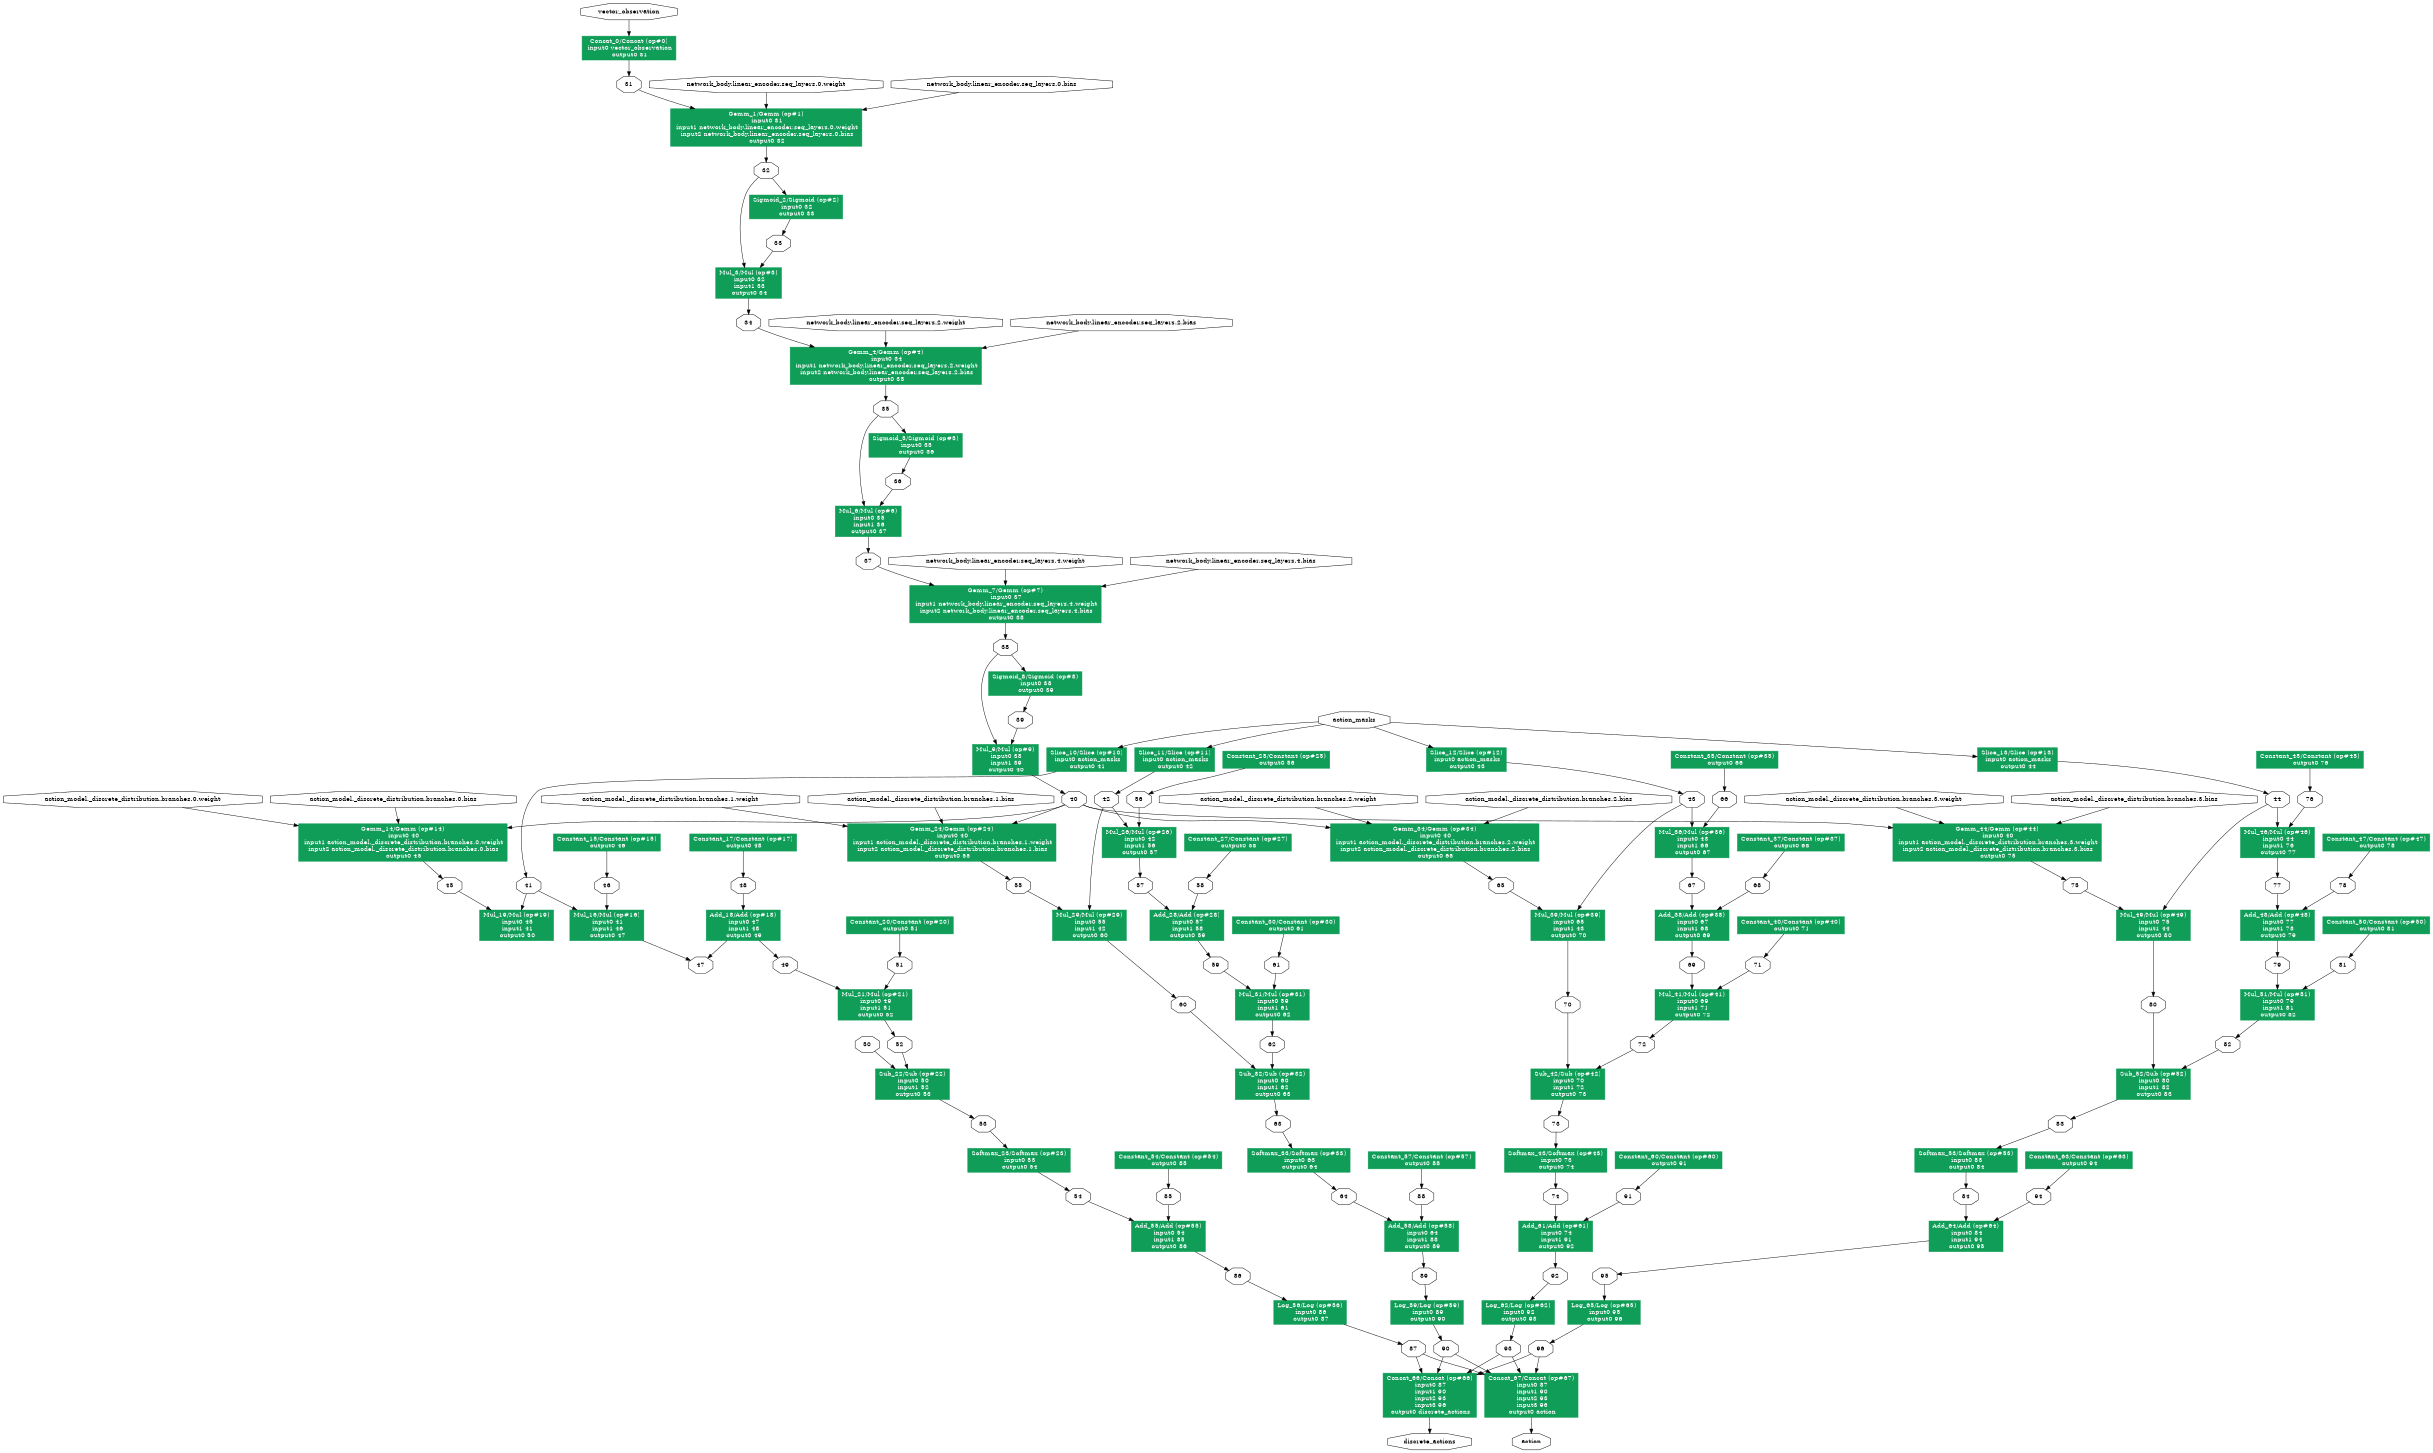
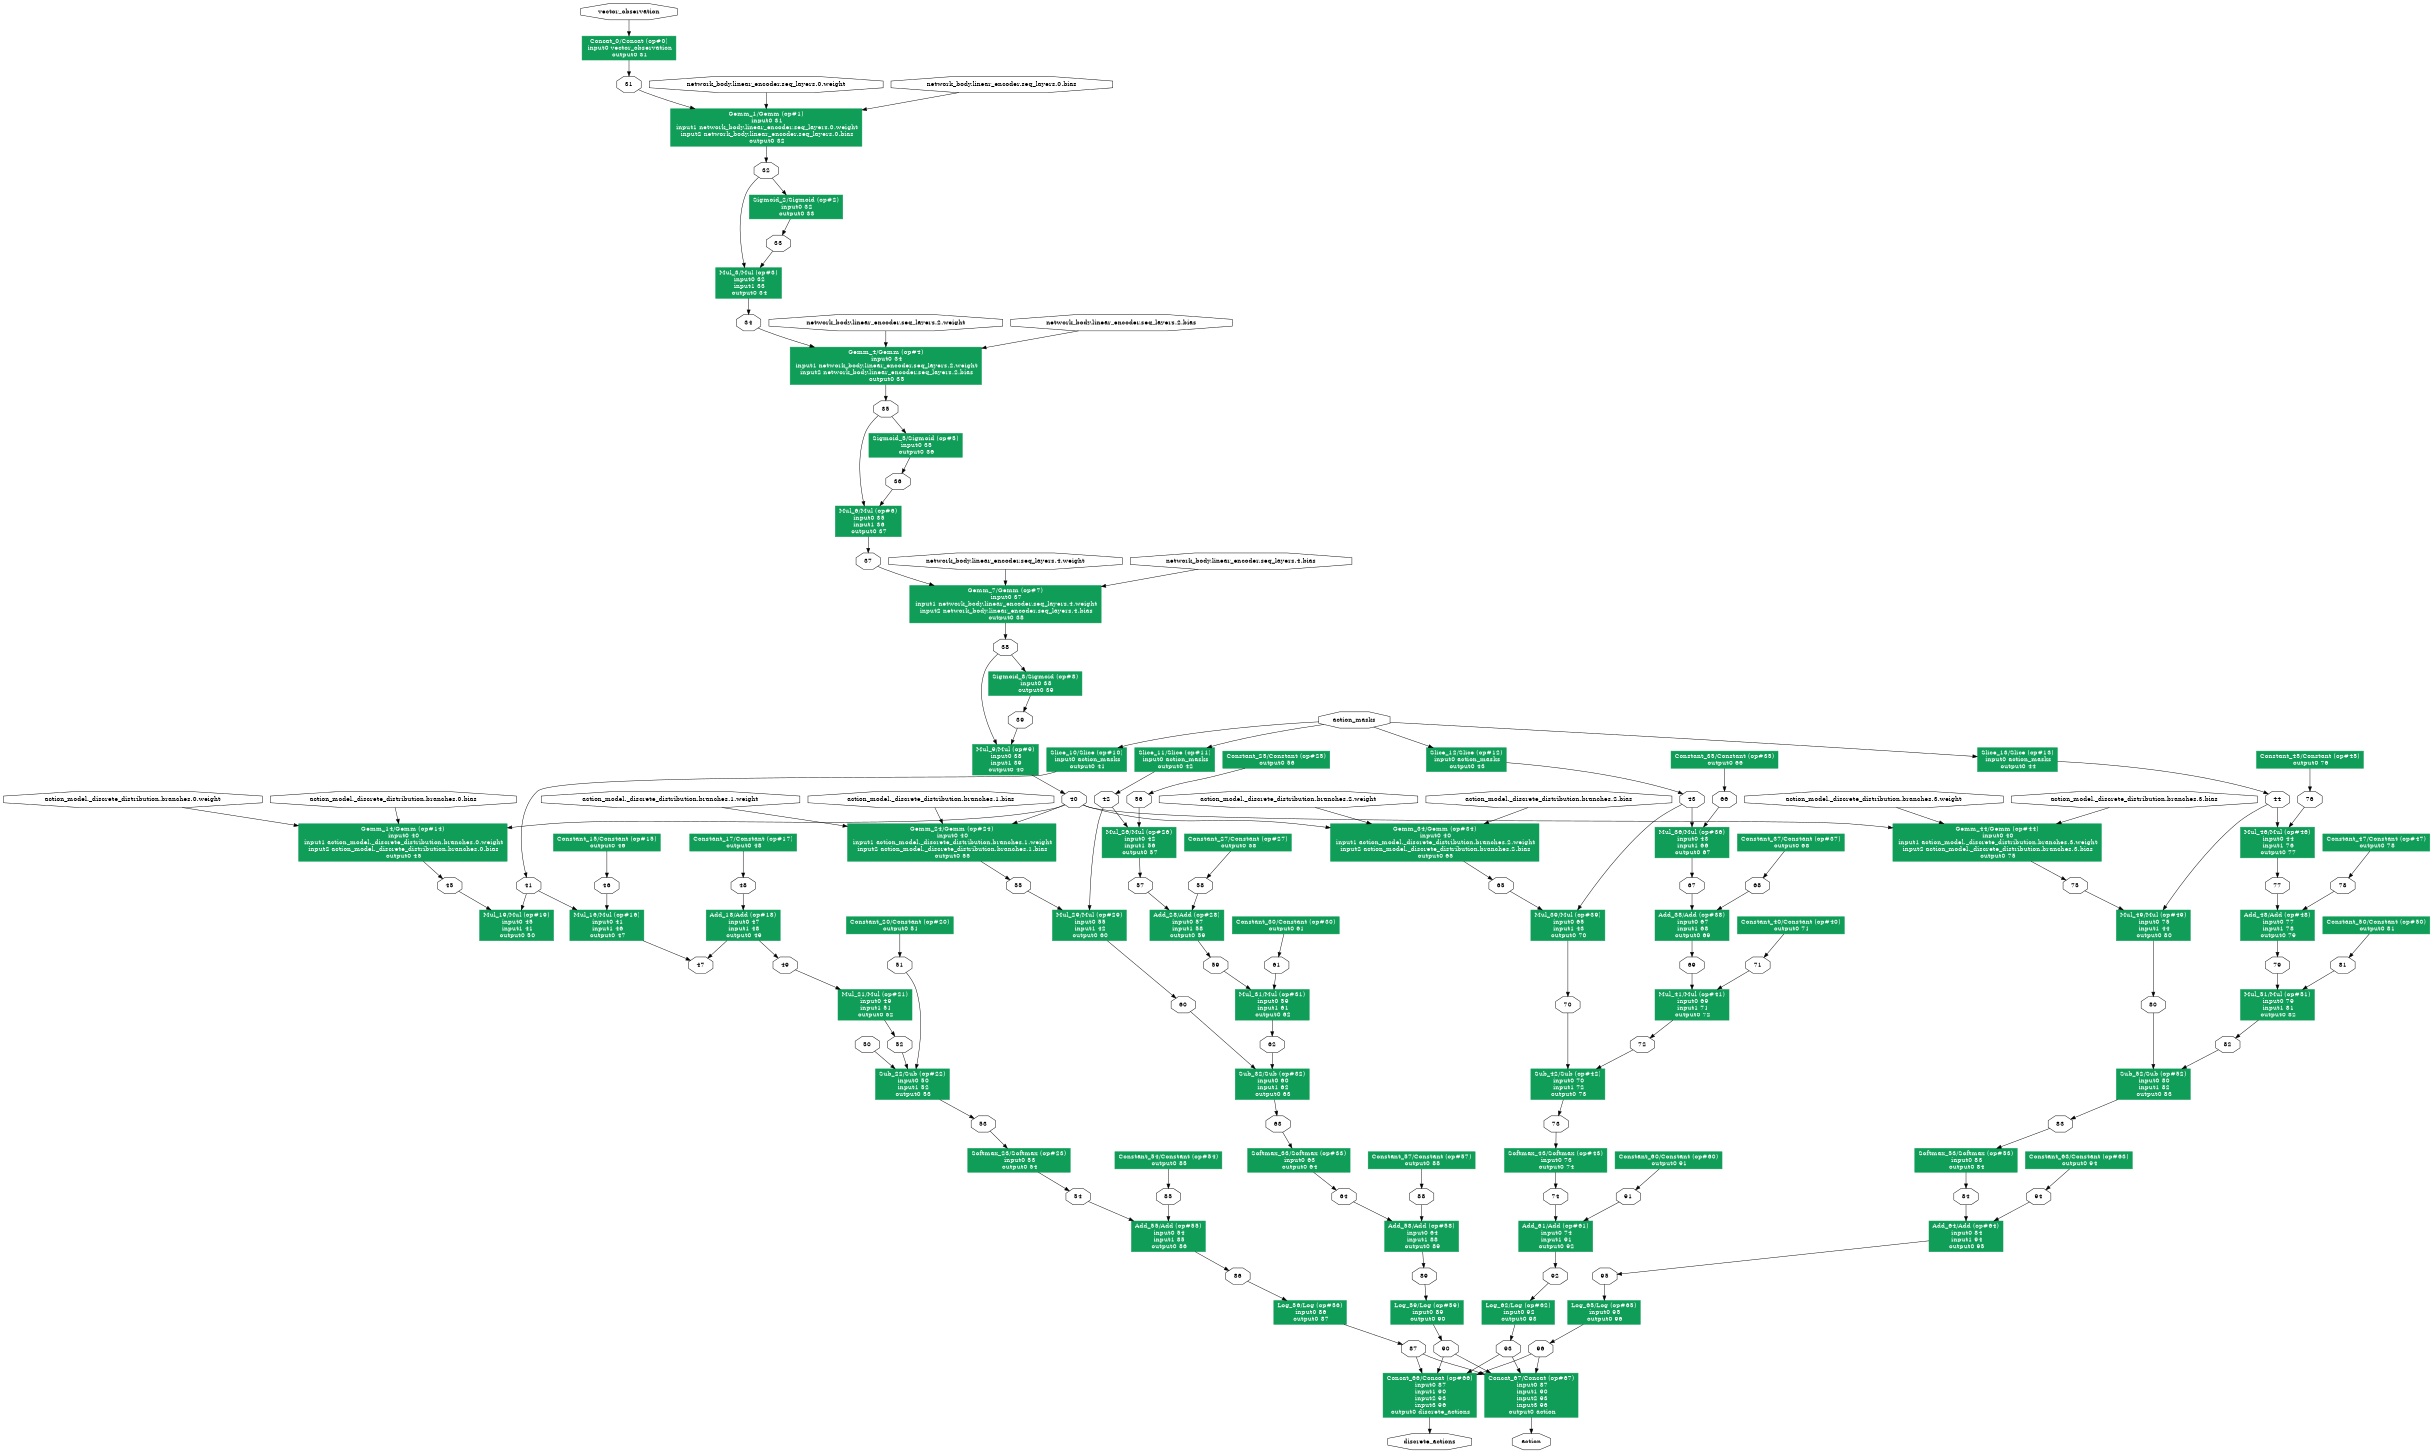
(891, 979) -> (921, 1017)
